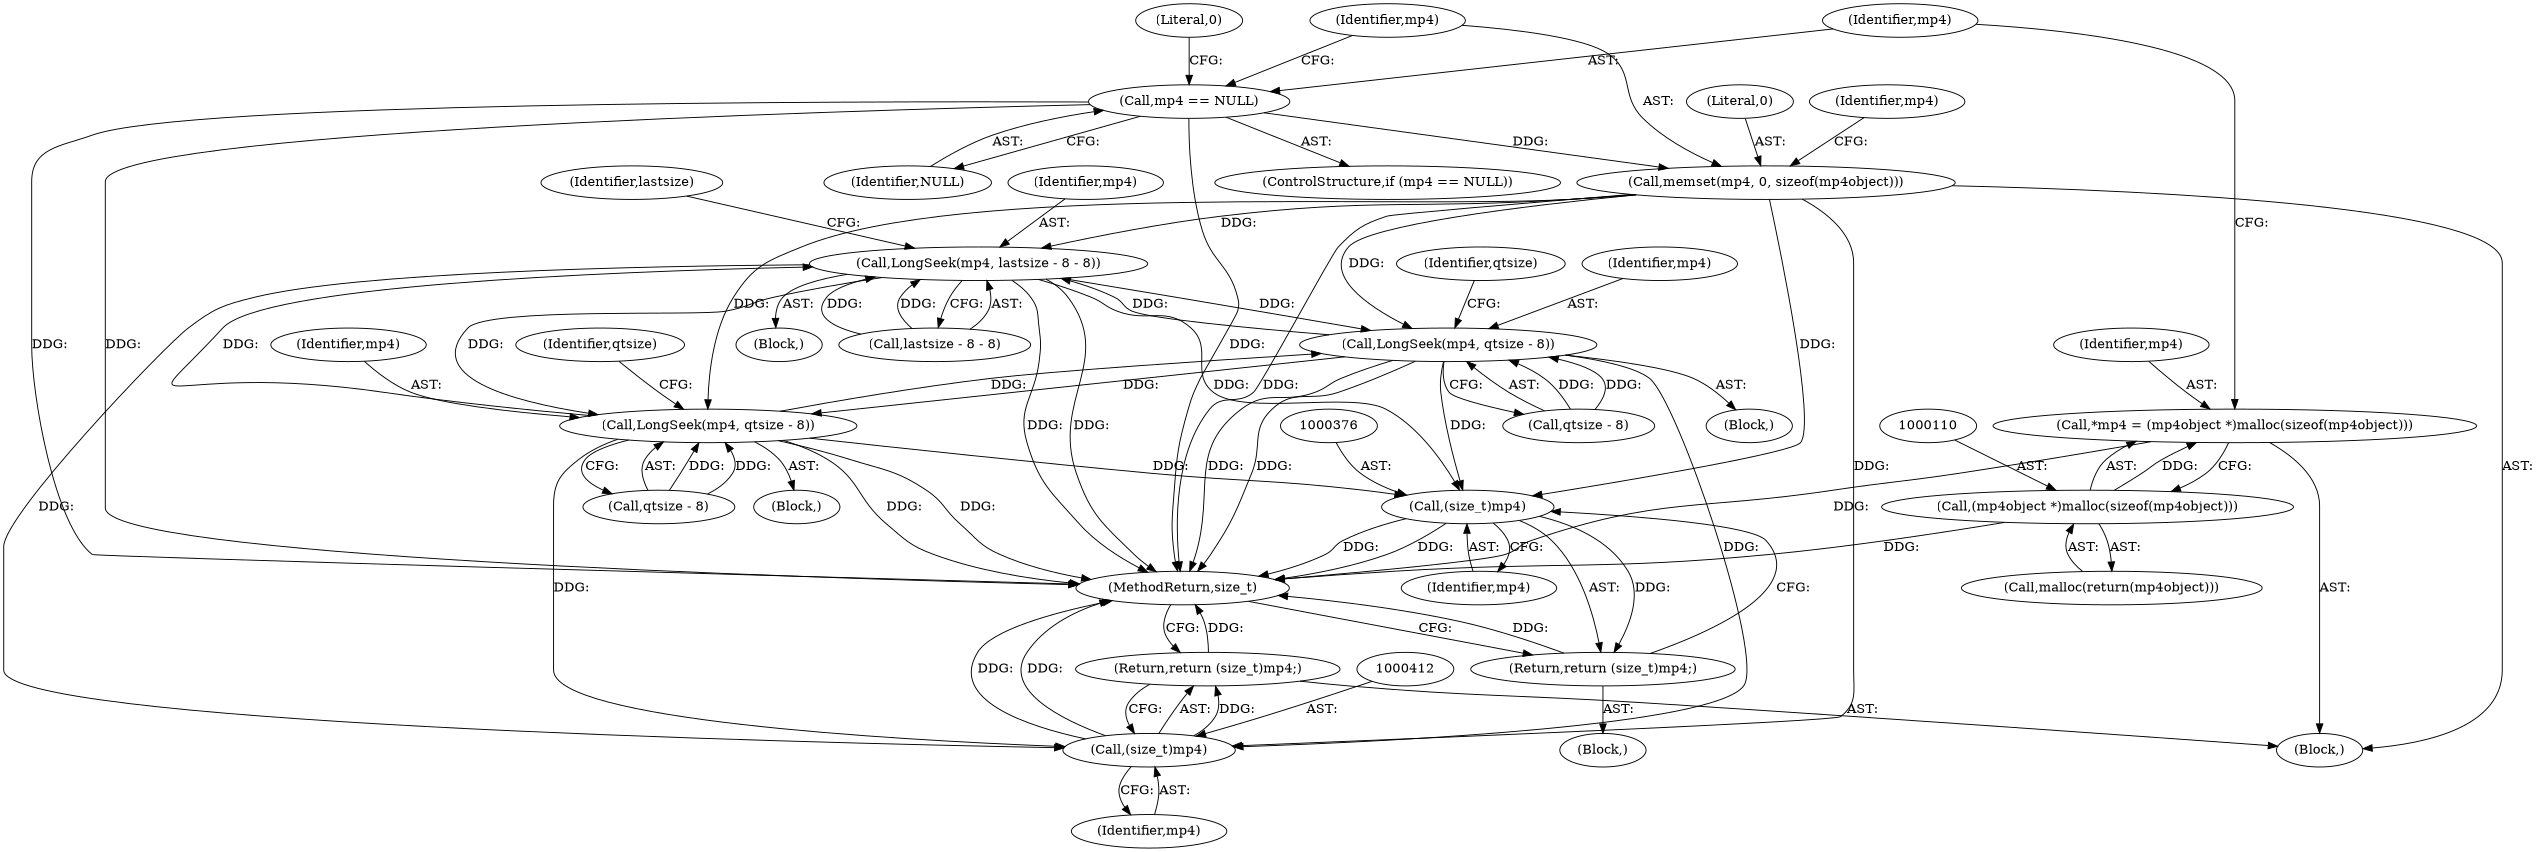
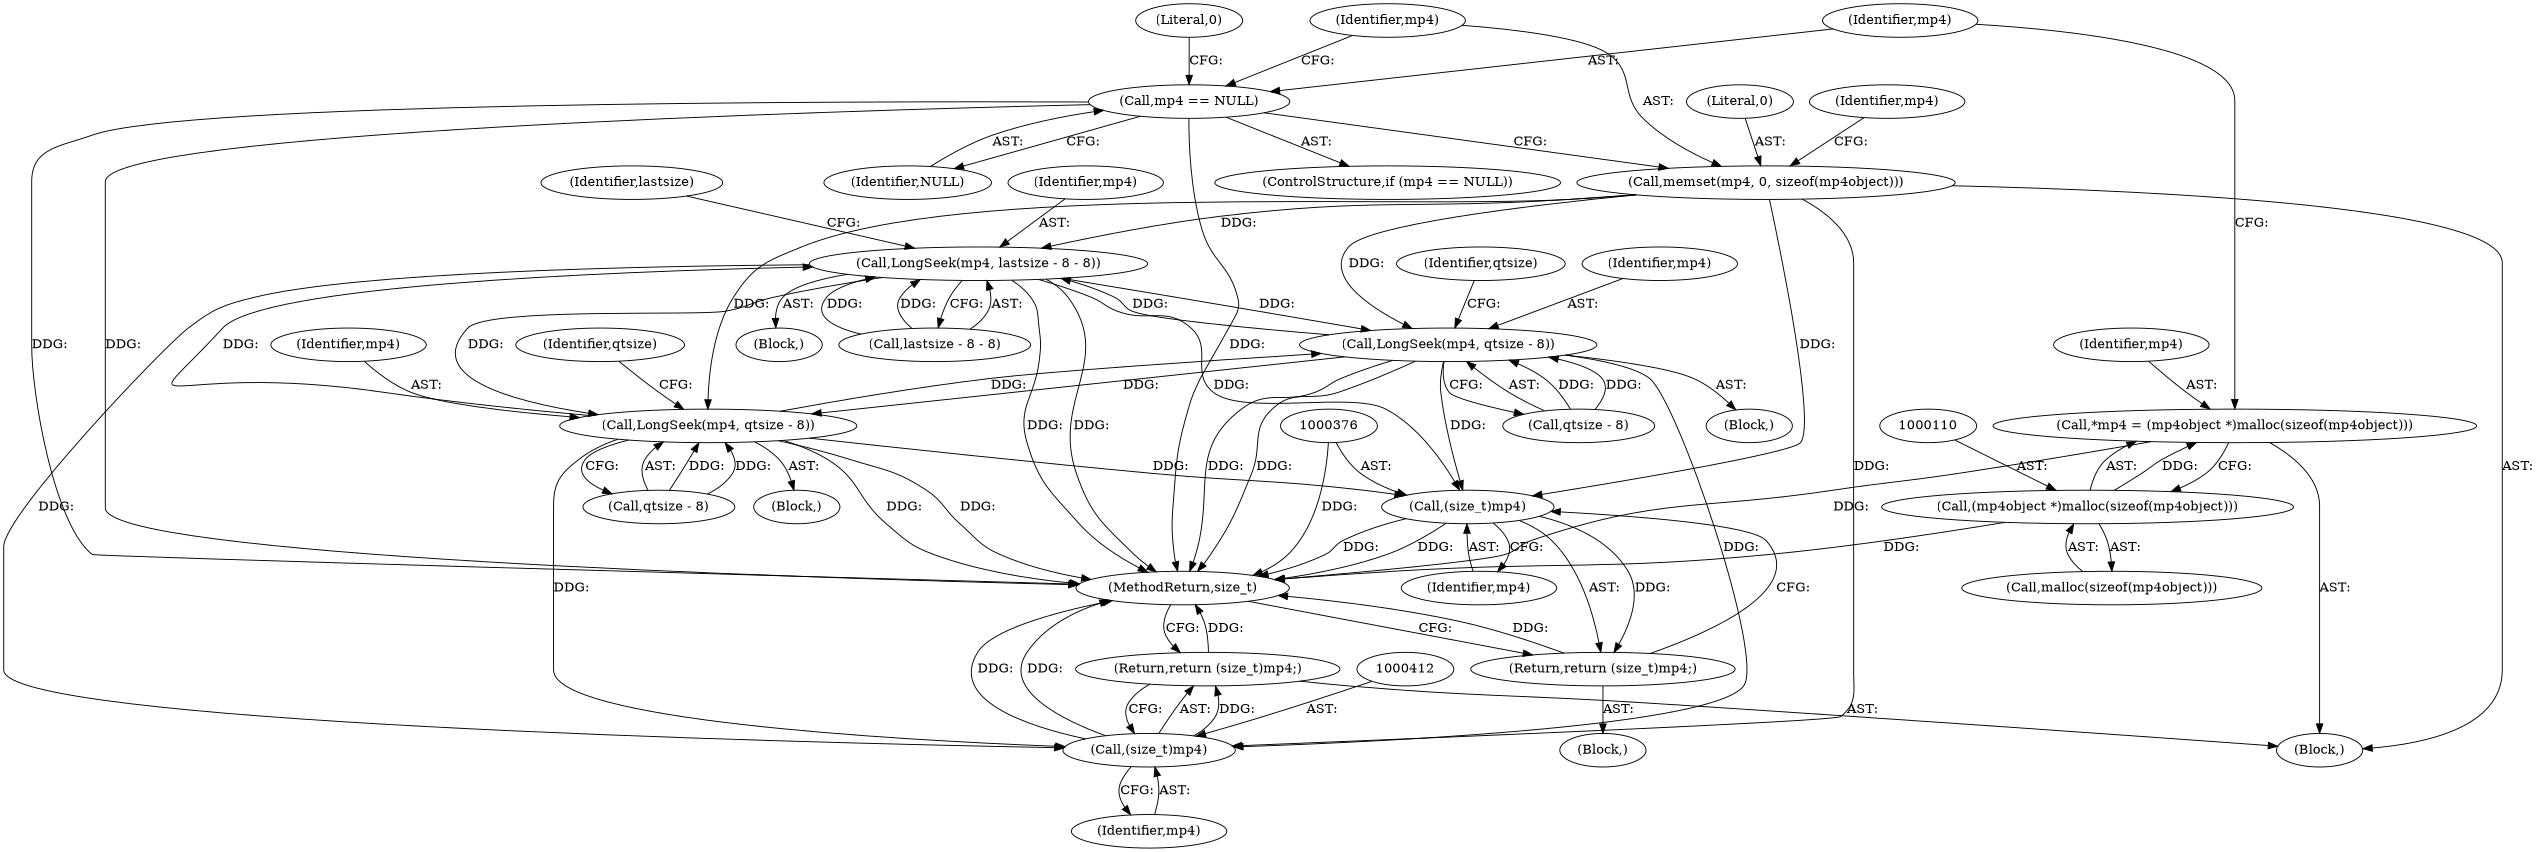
(1533, 142) -> (1533, 142)
(1320, 278) -> (1312, 517)
(2112, 588) -> (2112, 588)
